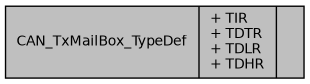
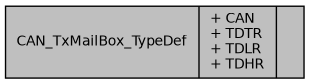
(229, 19) -> (233, 19)
